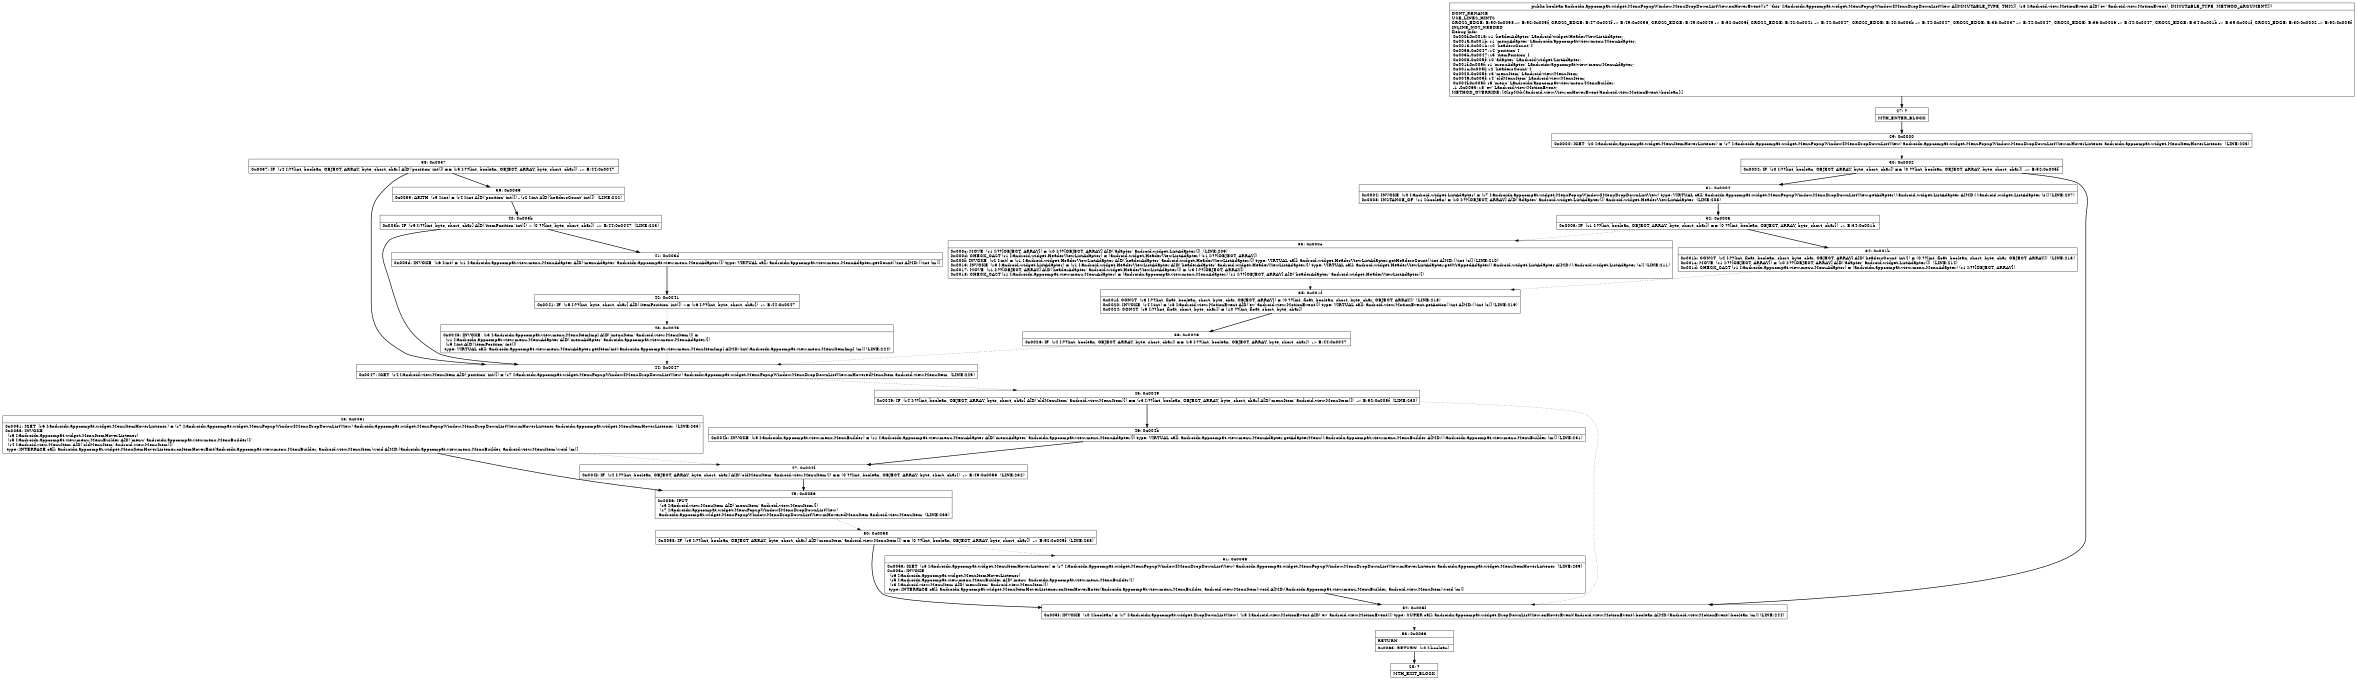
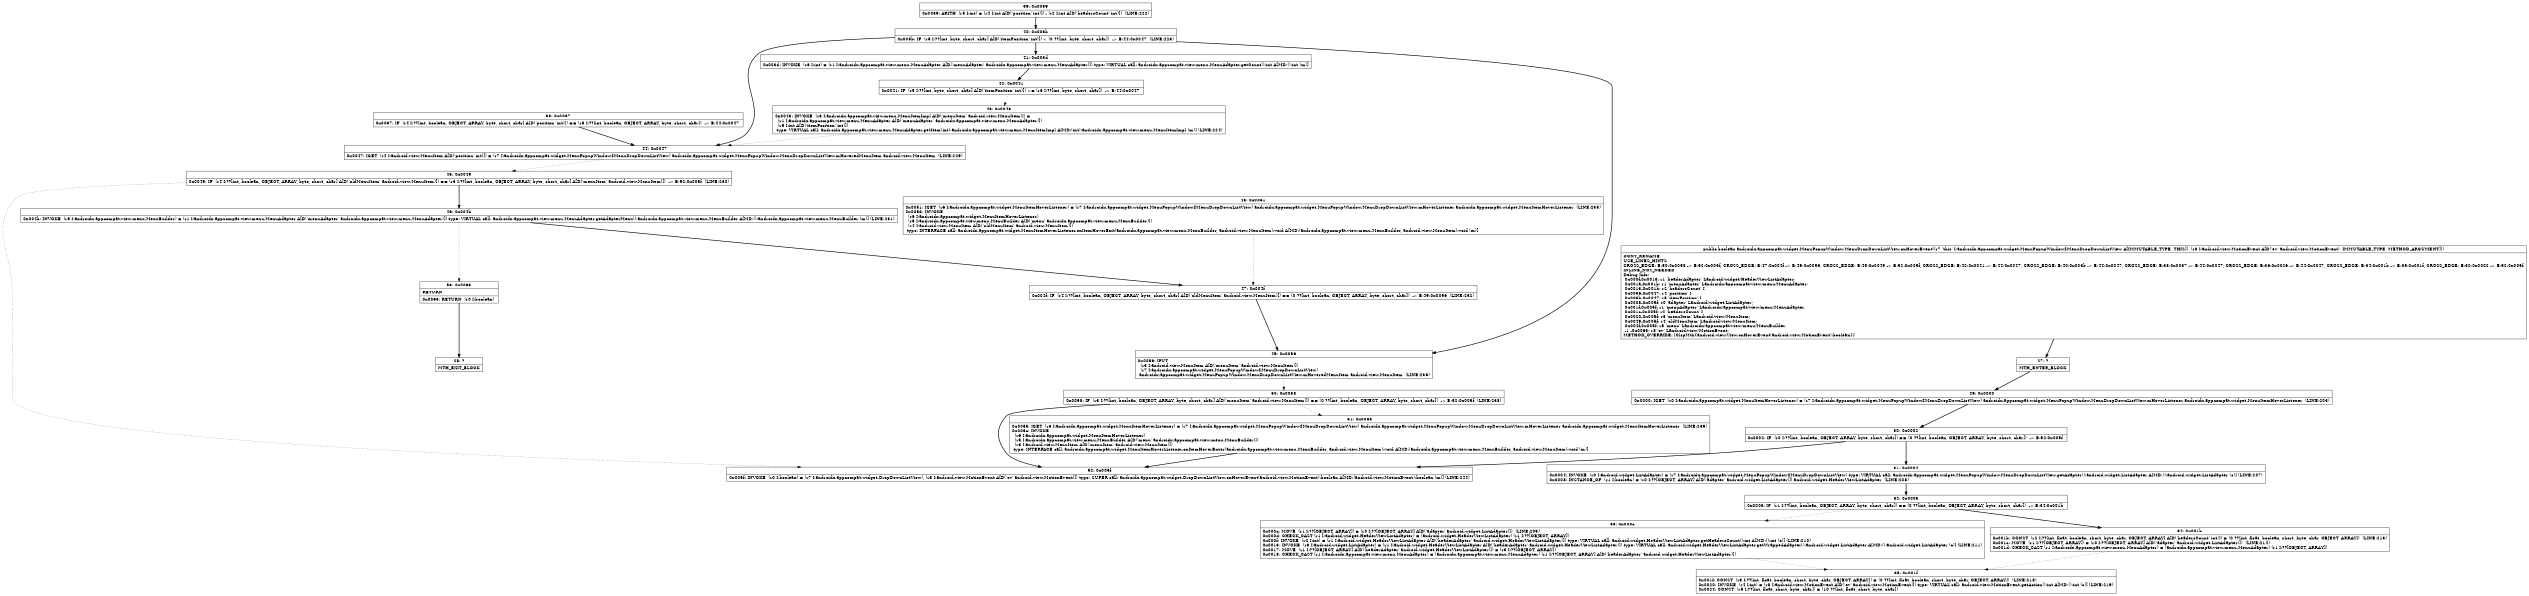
(1902, 152) -> (1945, 415)
(470, 180) -> none
(1187, 339) -> none
(548, 474) -> (1581, 75)
(1414, 623) -> (459, 251)
